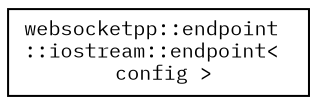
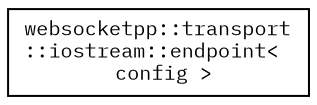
(159, 53) -> (159, 53)
